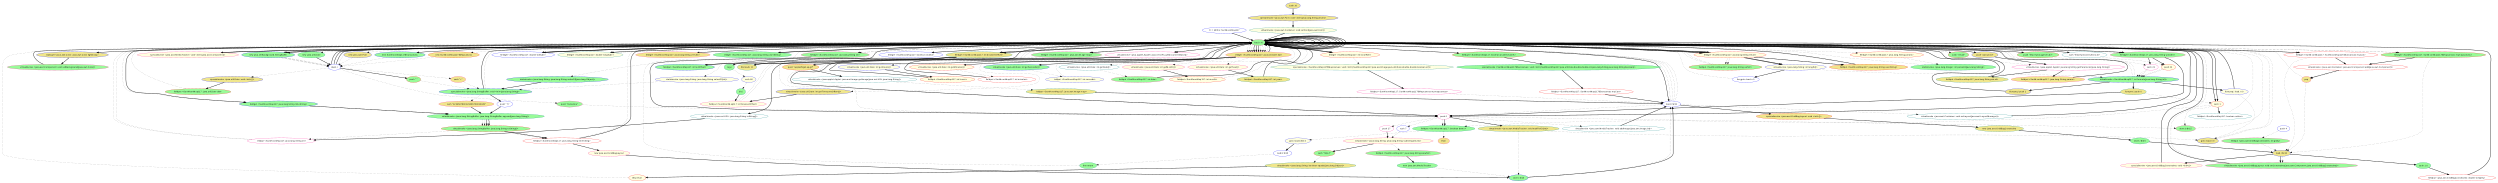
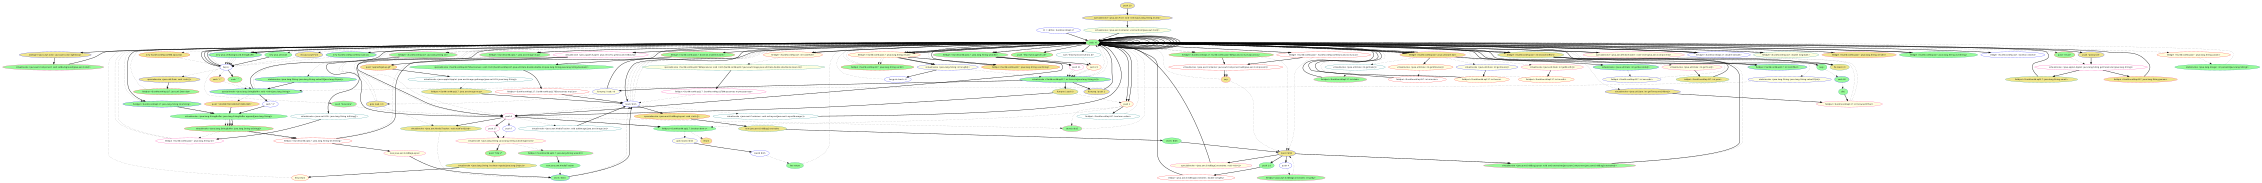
(749, 79) -> (1842, 79)
(1415, 121) -> (501, 122)
(1871, 136) -> (407, 116)
none -> (1286, 159)
